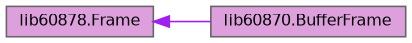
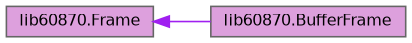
(80, 22) -> (80, 22)
